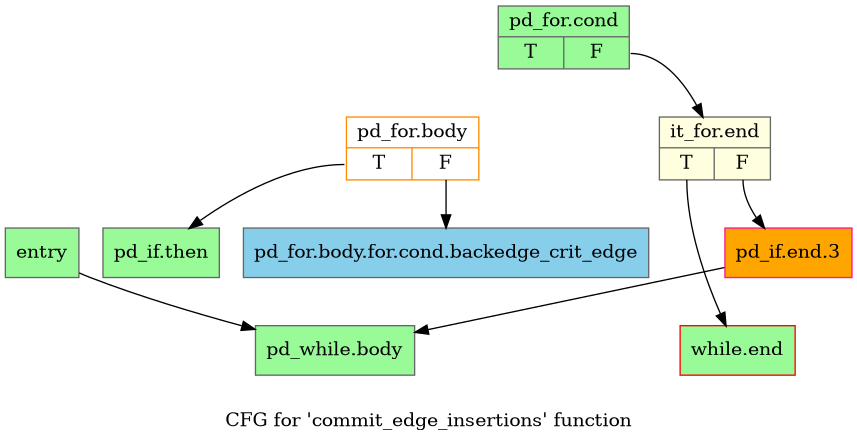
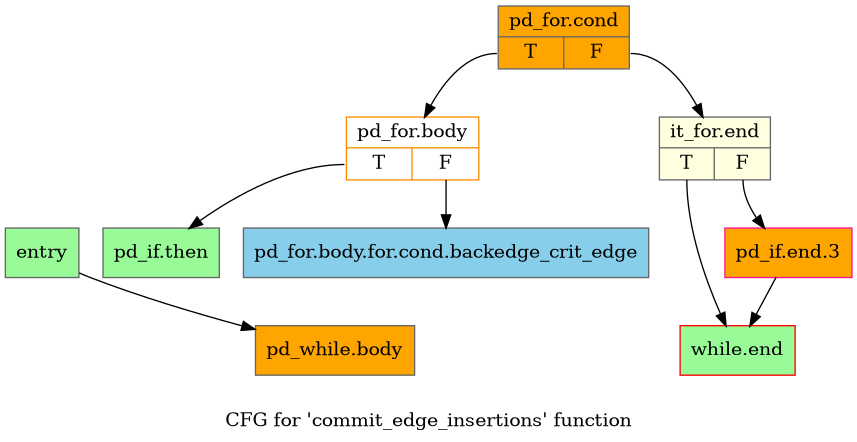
(564, 37) -> (564, 37)
none -> (457, 71)
(576, 299) -> (766, 296)
(335, 350) -> (335, 350)
